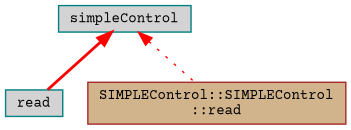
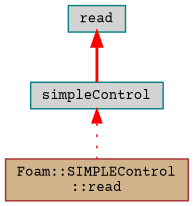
(74, 66) -> (97, 64)
(217, 103) -> (97, 180)
